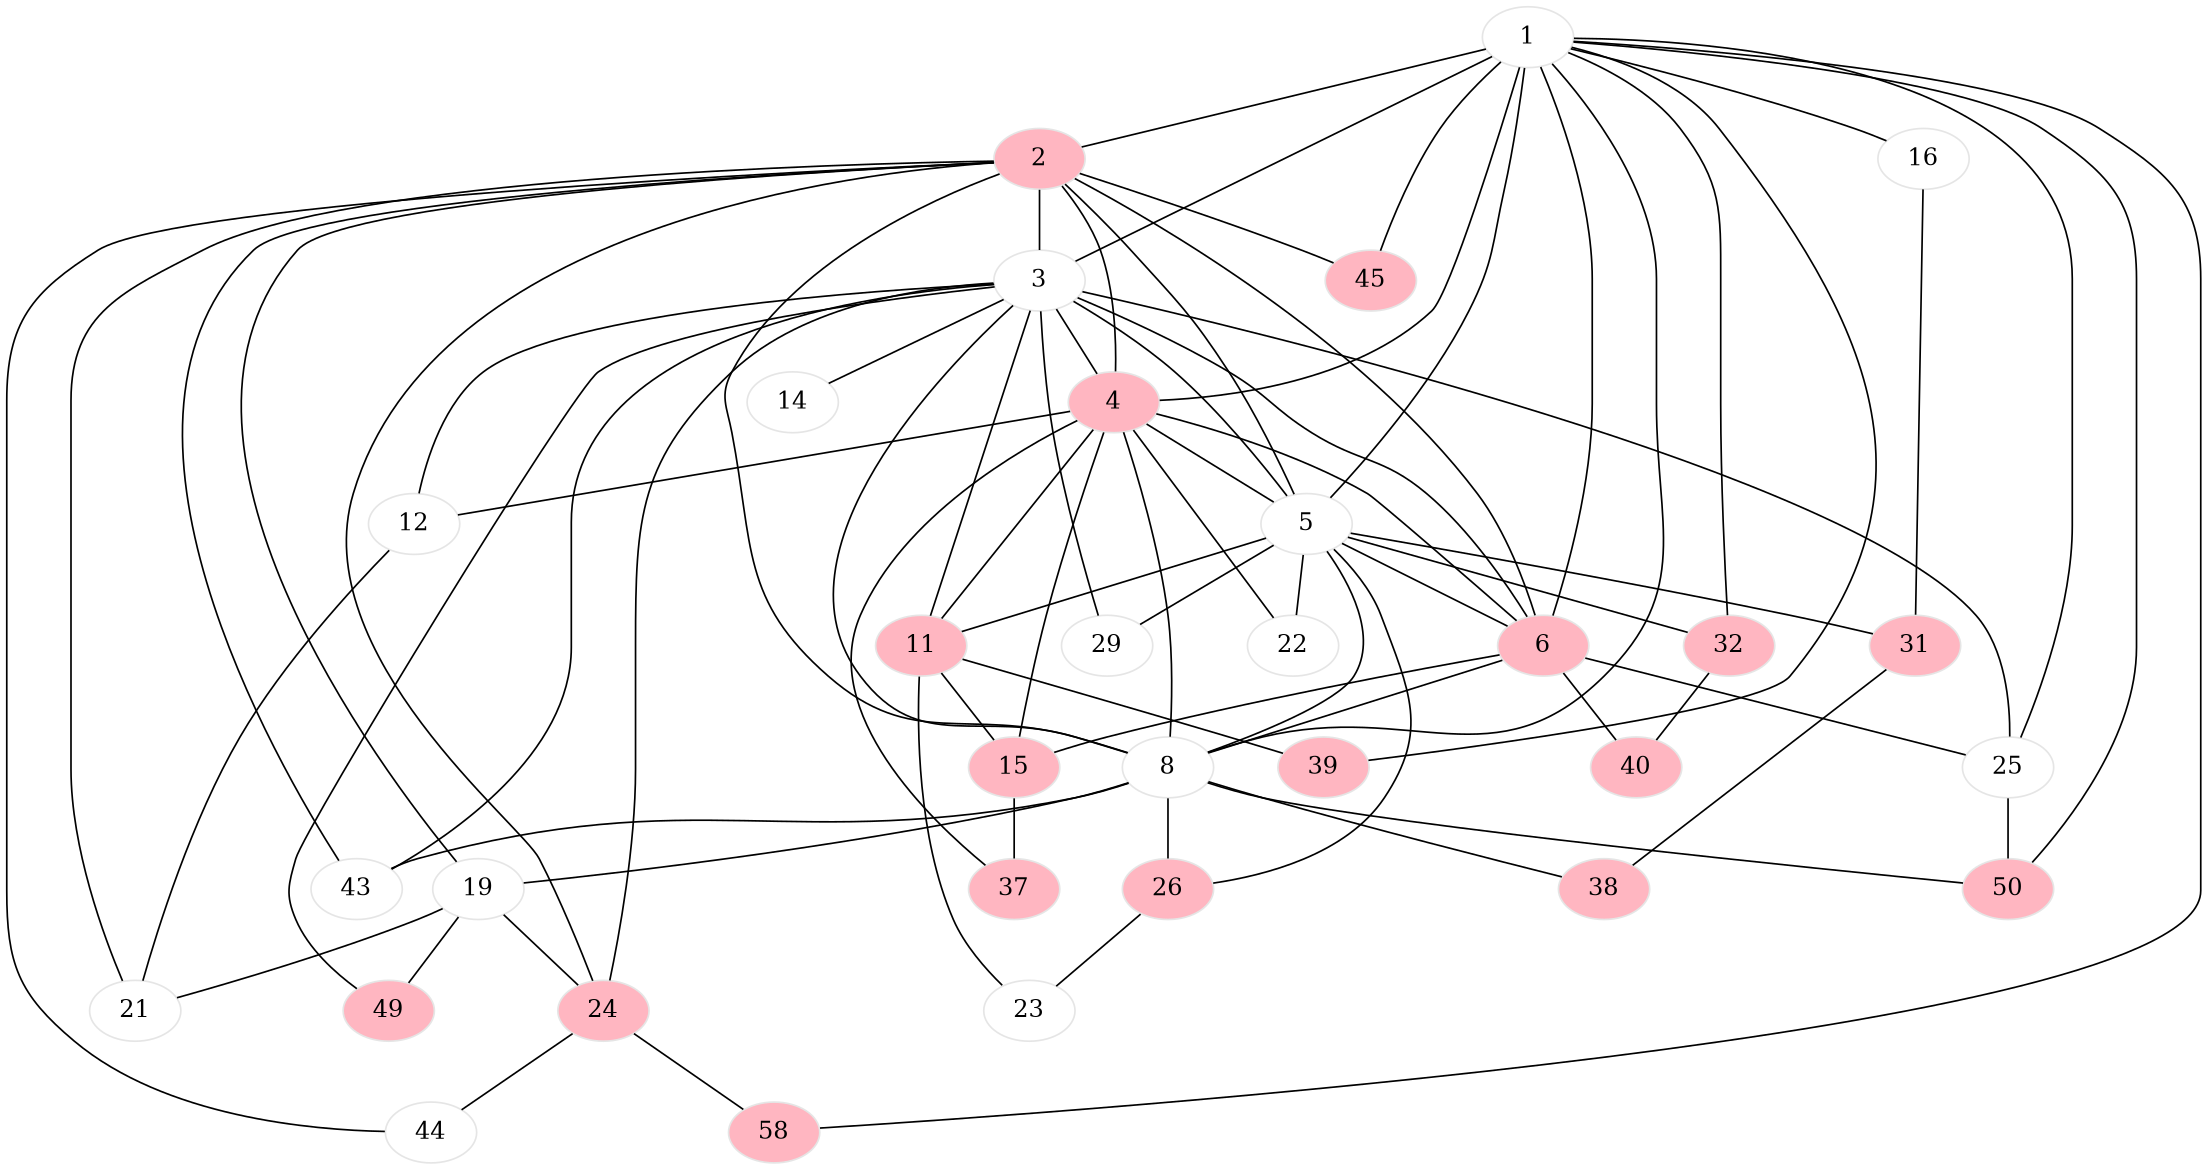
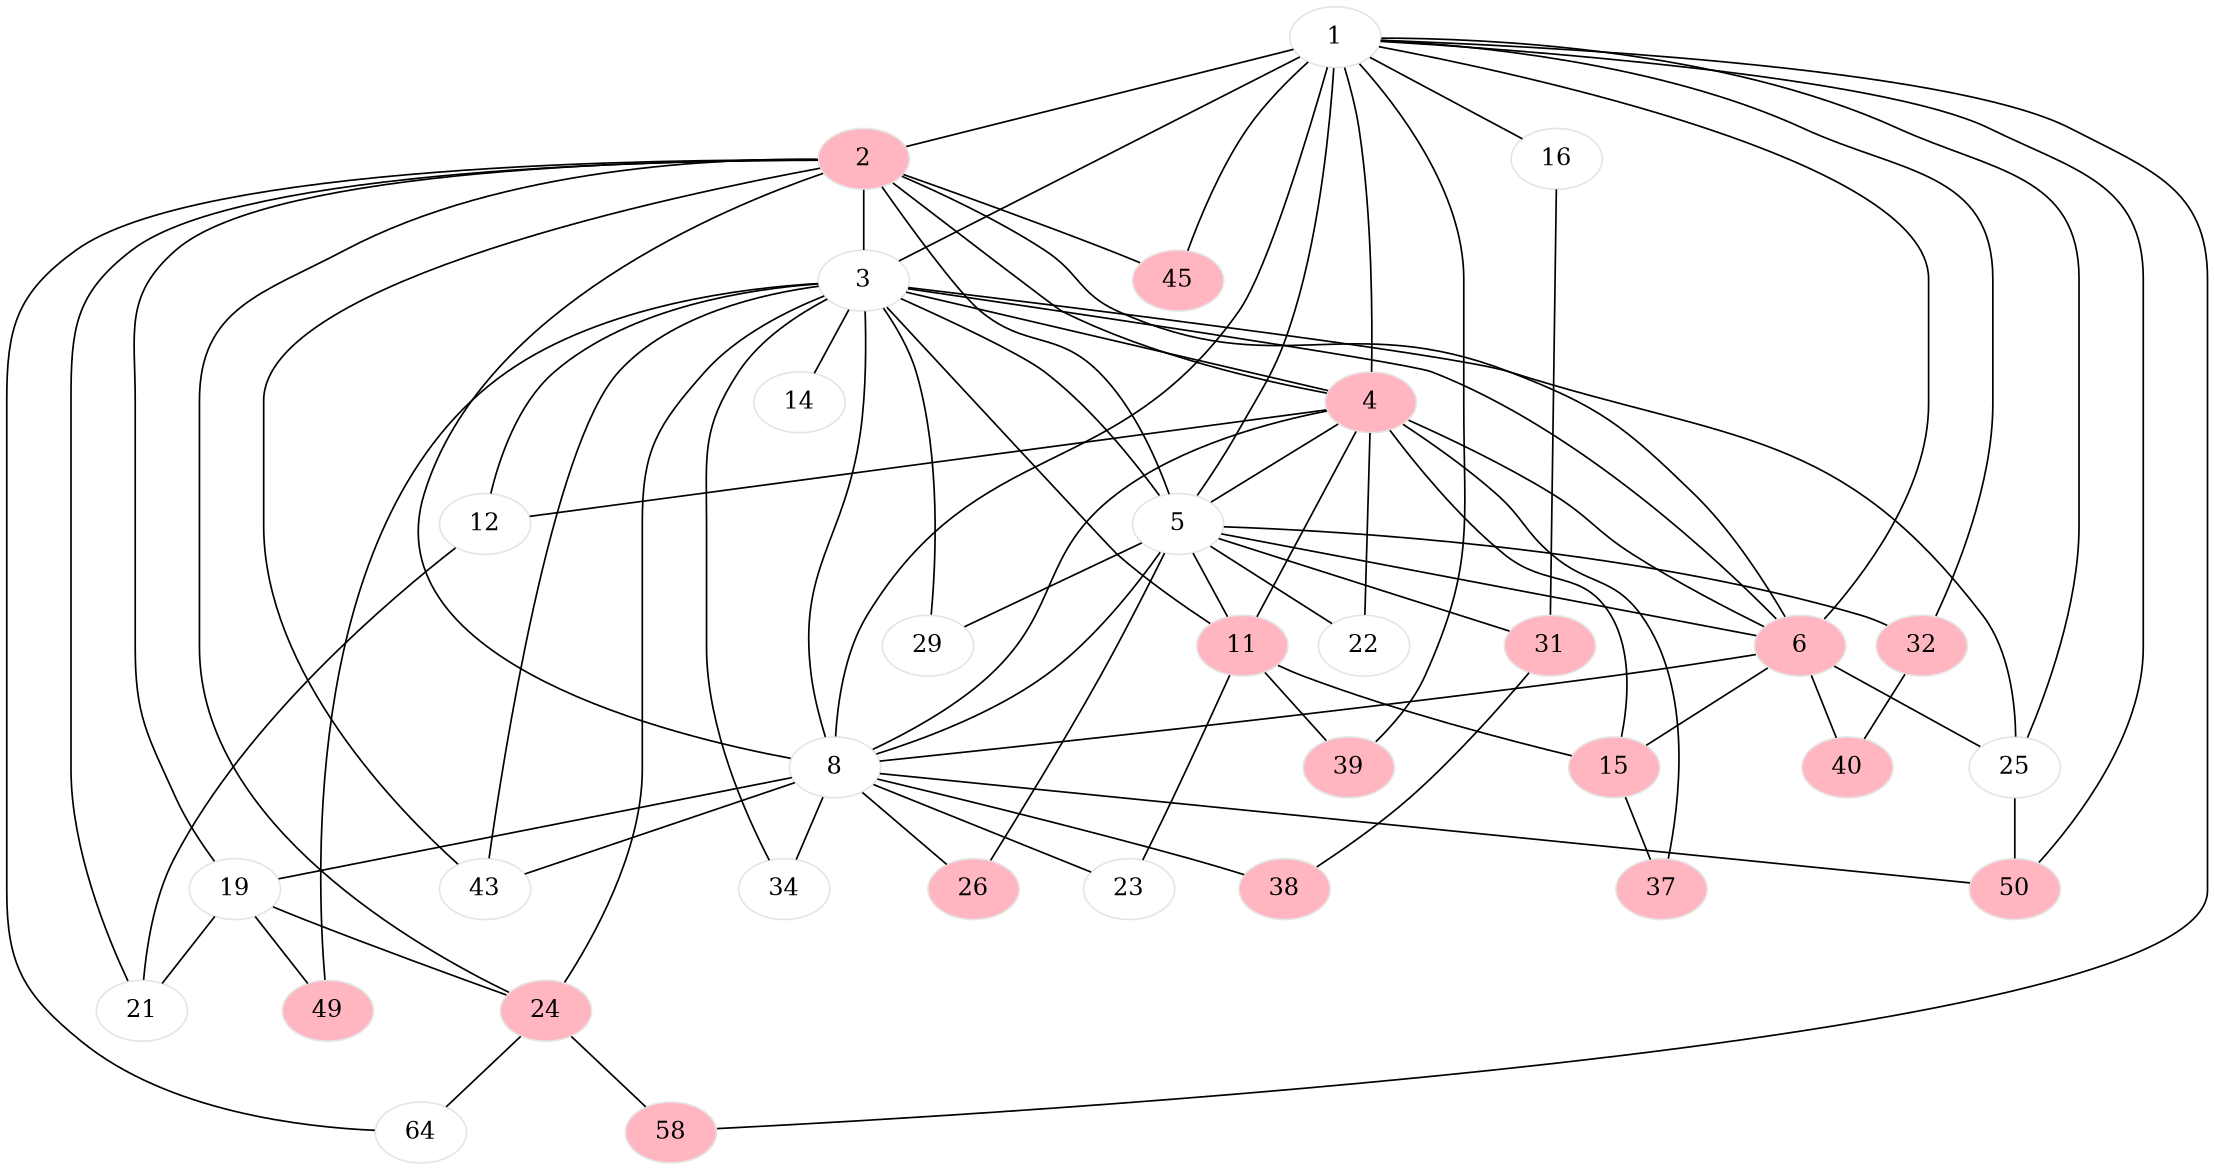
none -> (784, 889)
(1098, 950) -> (982, 828)
(431, 1132) -> (421, 1132)
